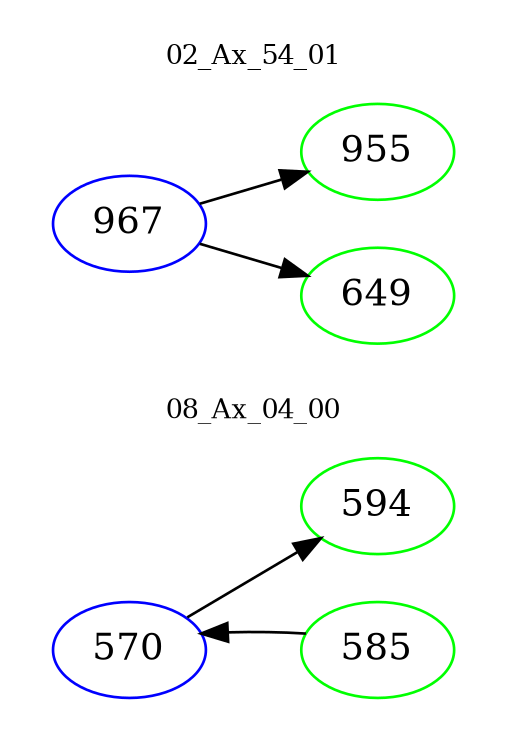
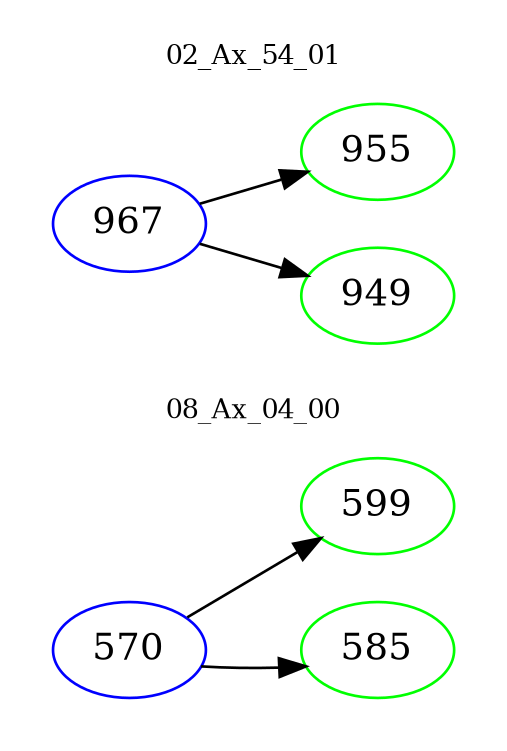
(378, 296) -> (378, 296)
(378, 506) -> (378, 506)
(267, 632) -> (240, 668)
